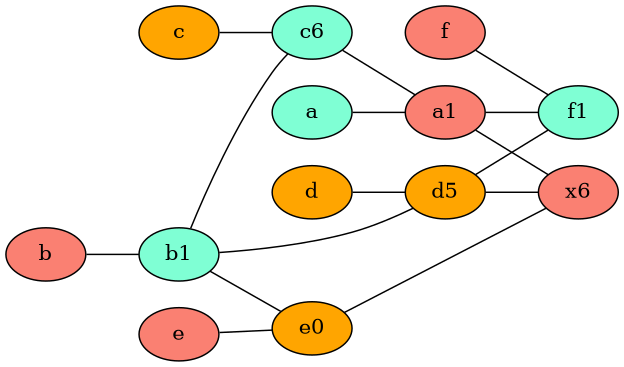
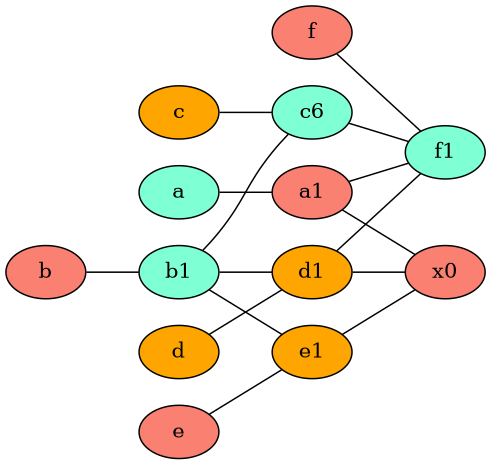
(379, 73) -> (379, 132)
(445, 192) -> (312, 272)
(578, 192) -> (445, 272)
(312, 328) -> (312, 352)
